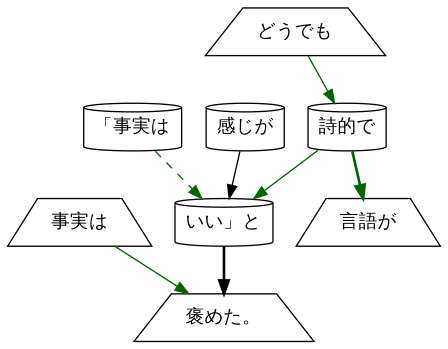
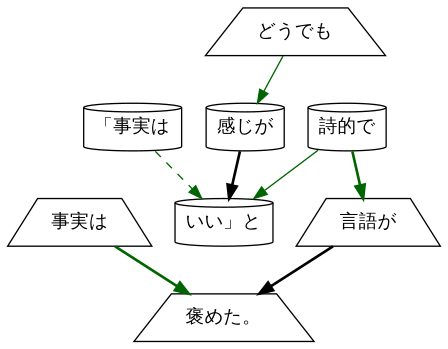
(318, 74) -> (273, 74)
(236, 168) -> (236, 168)
(224, 264) -> (302, 266)
(146, 266) -> (146, 266)
